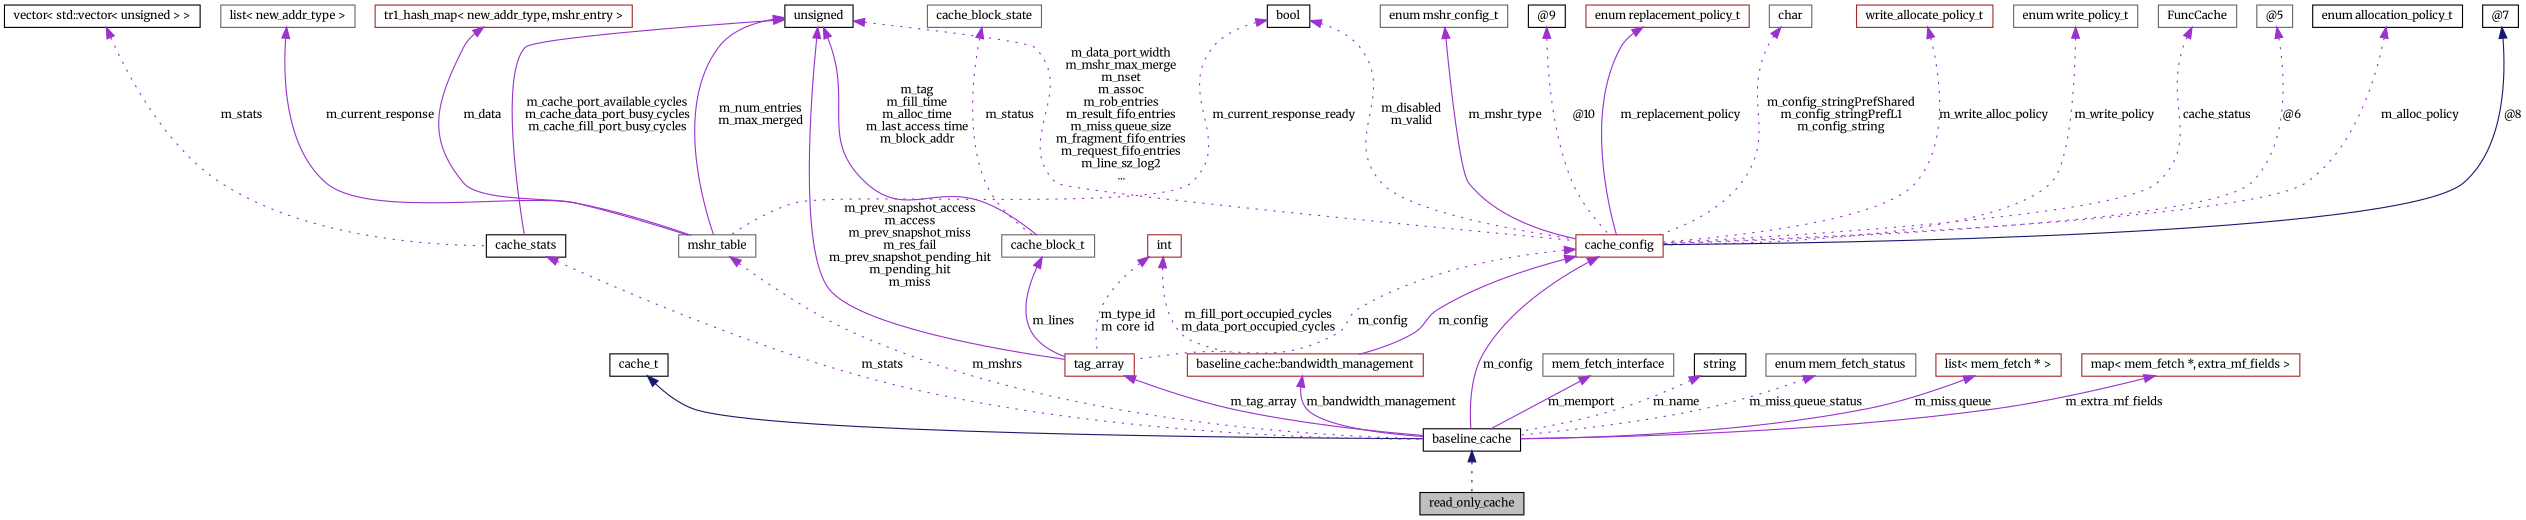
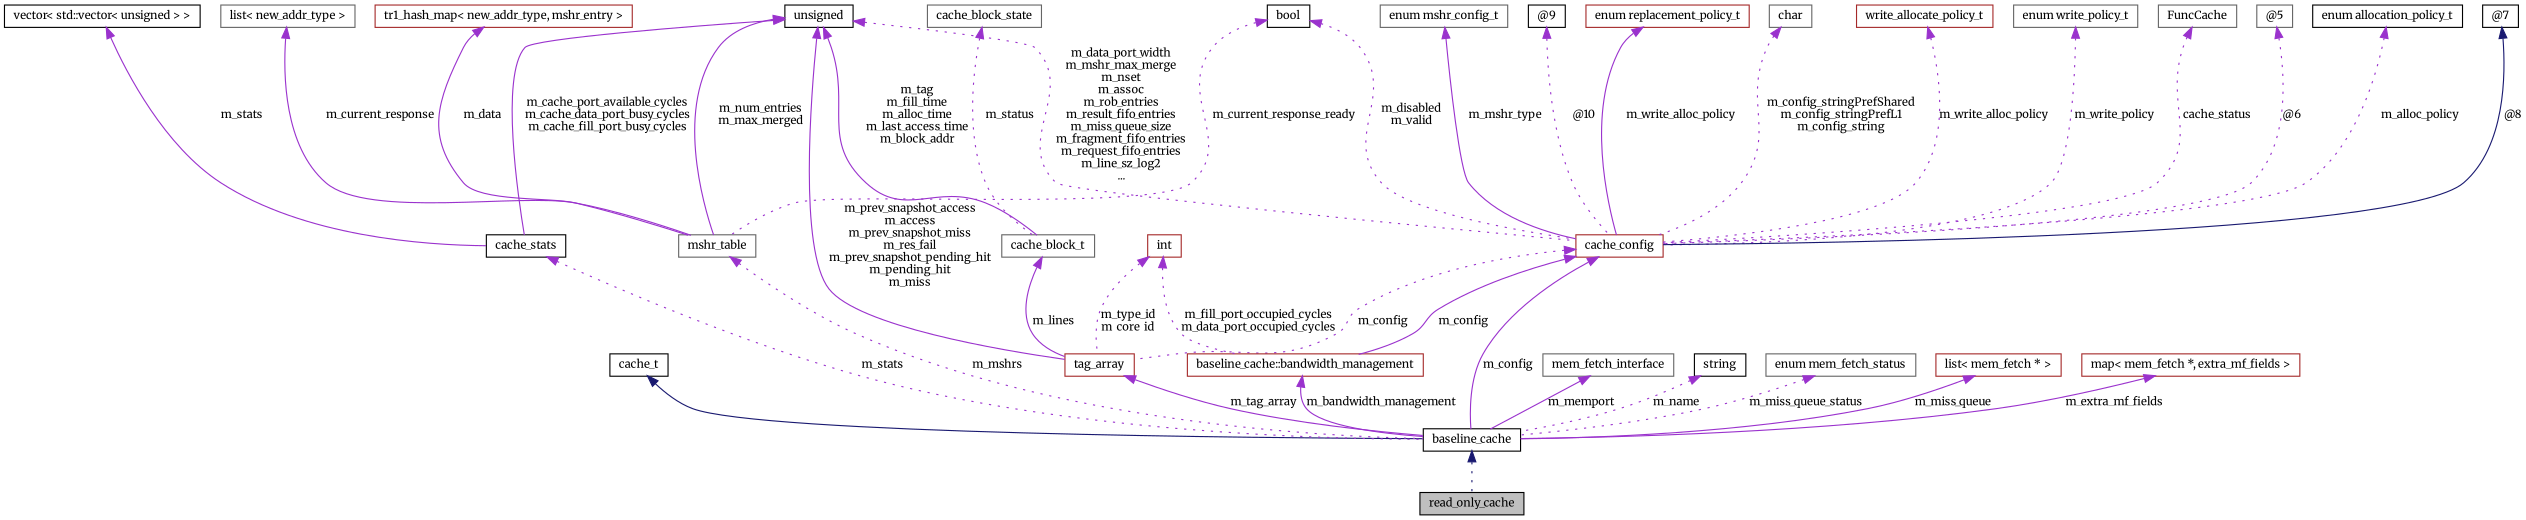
(1681, 115) -> (1681, 115)
(261, 204) -> (261, 204)
